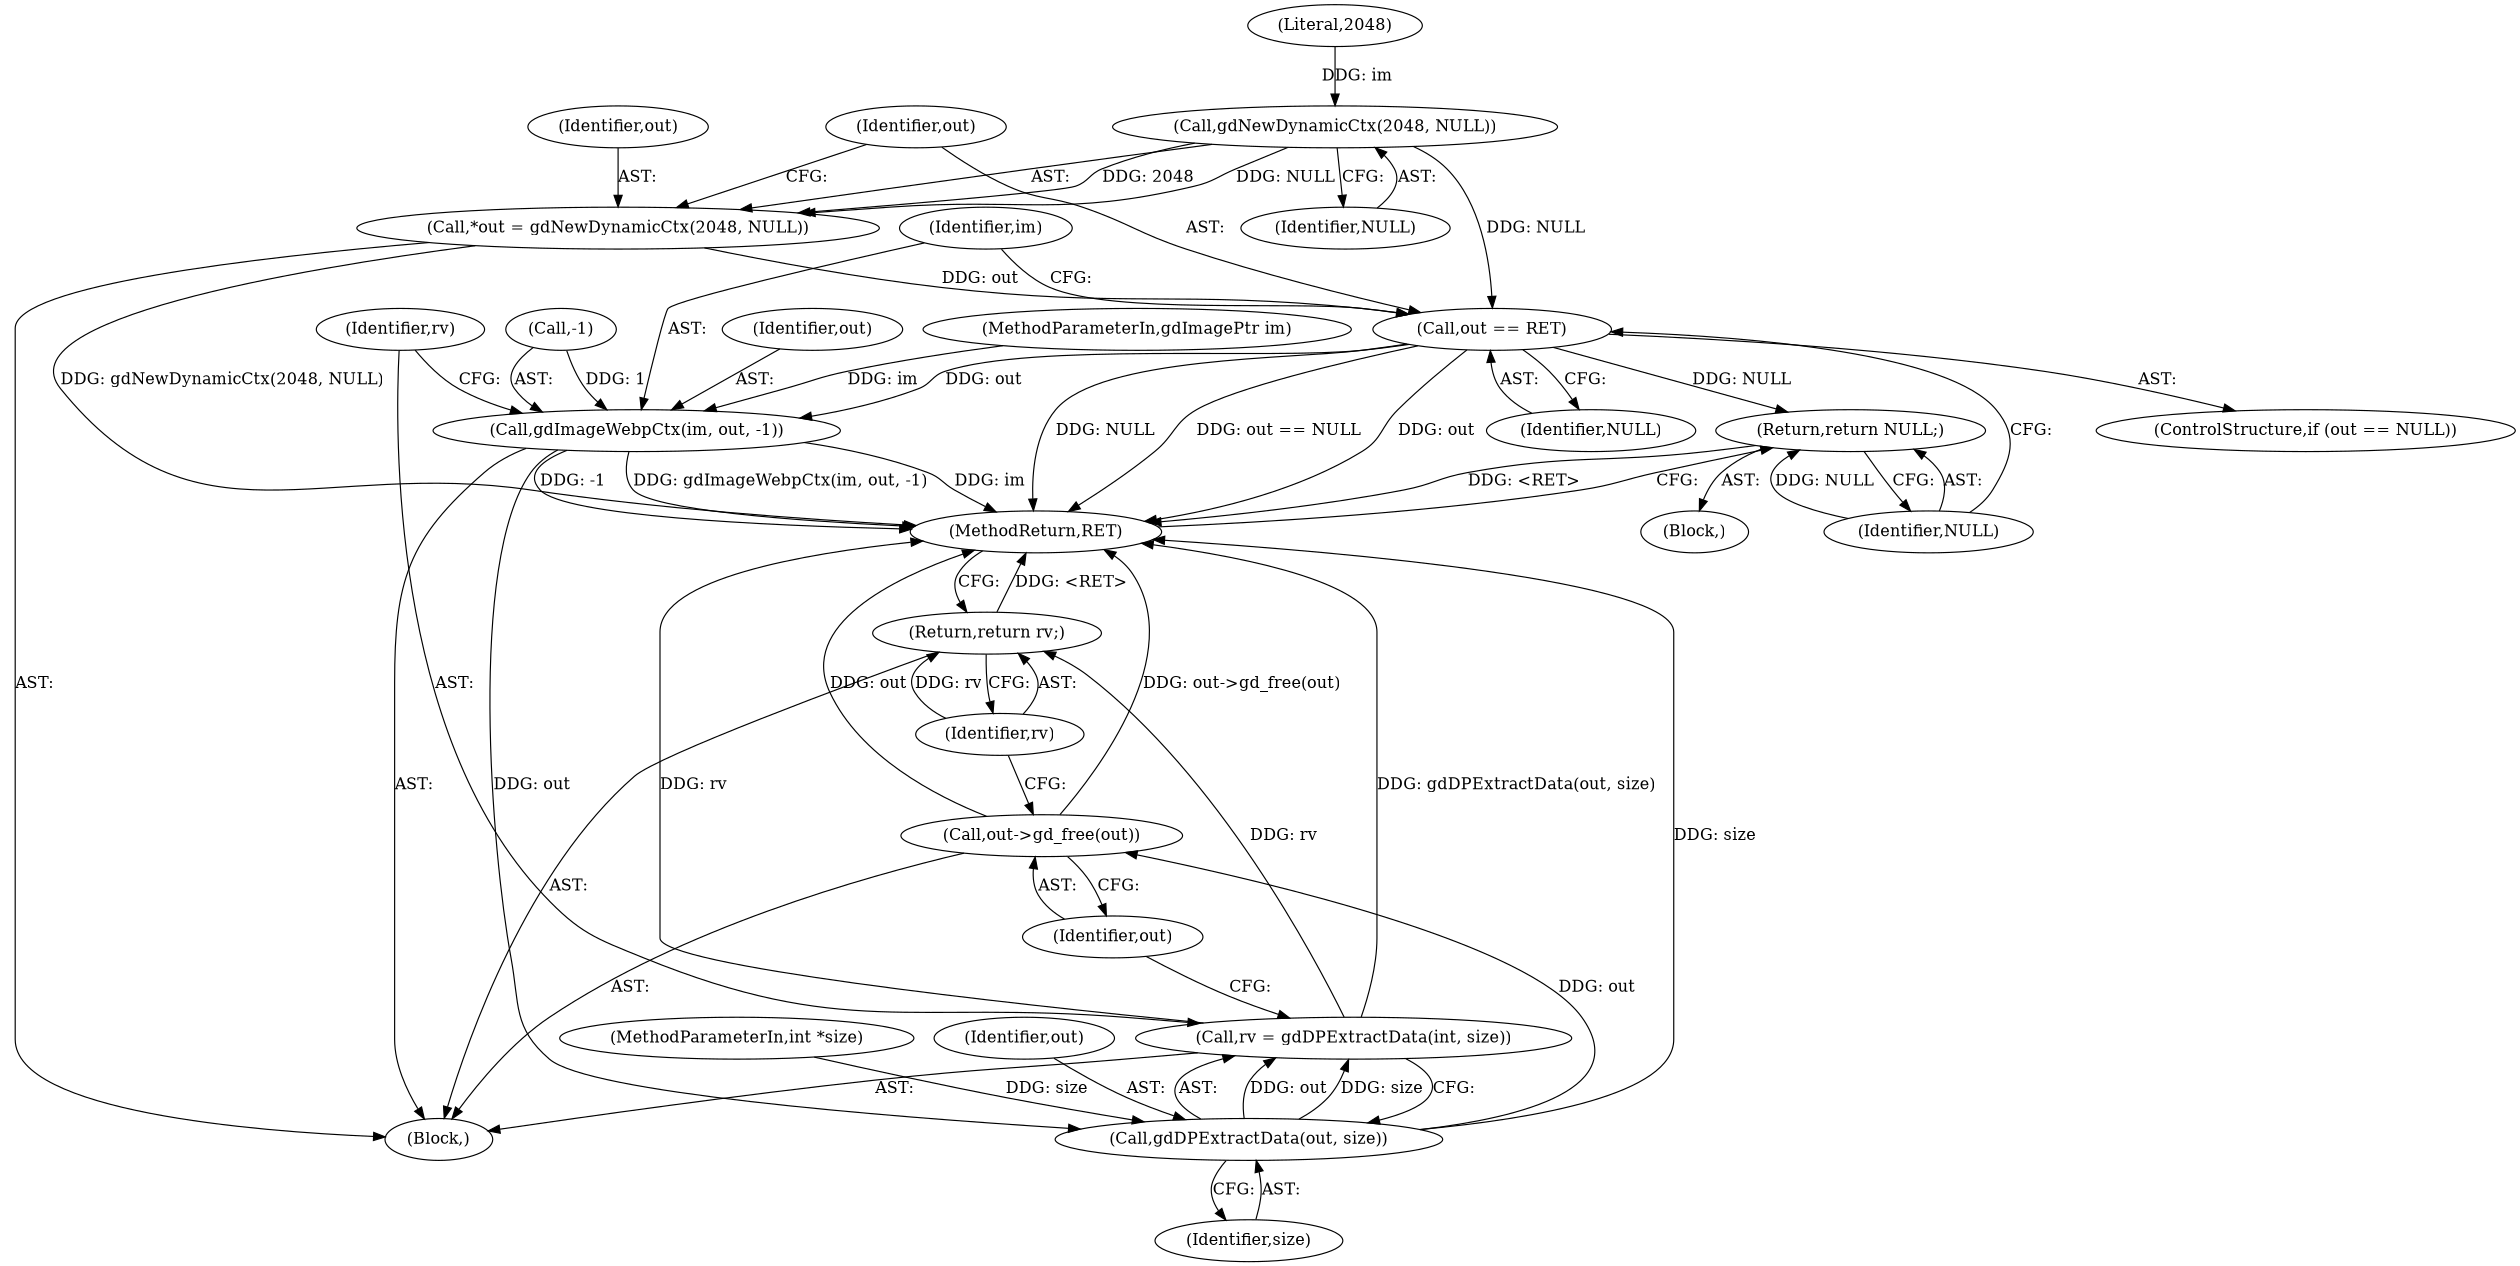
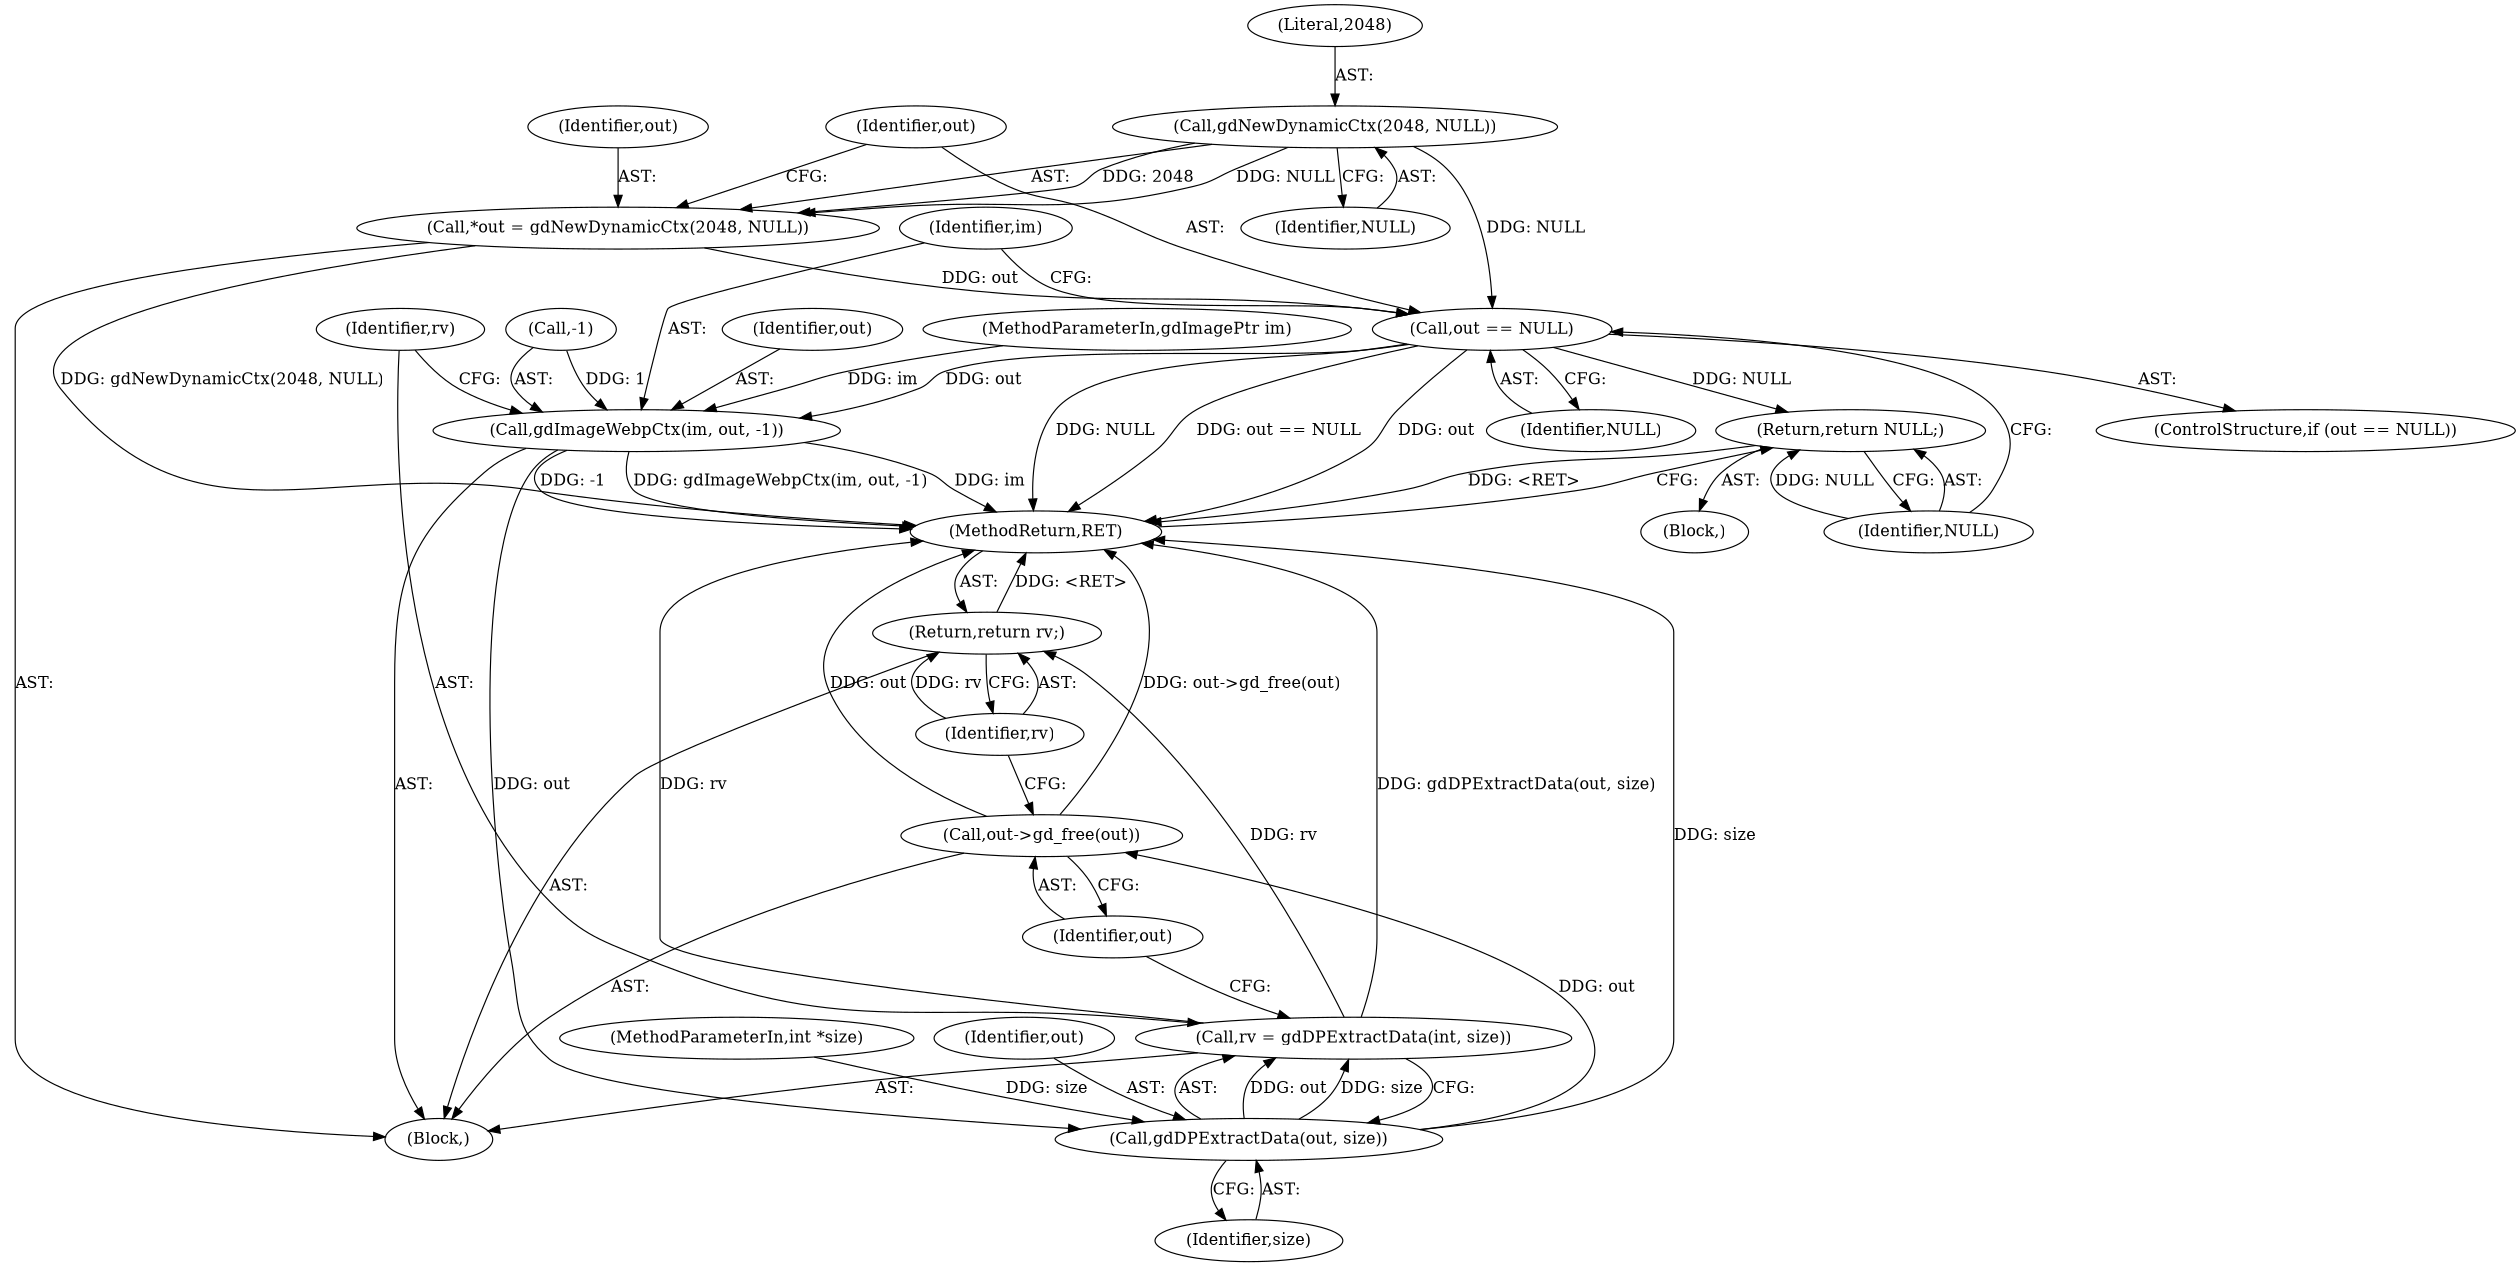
(1357, 76) -> (1357, 76)
(1492, 329) -> (1492, 329)
(982, 583) -> (982, 583)
